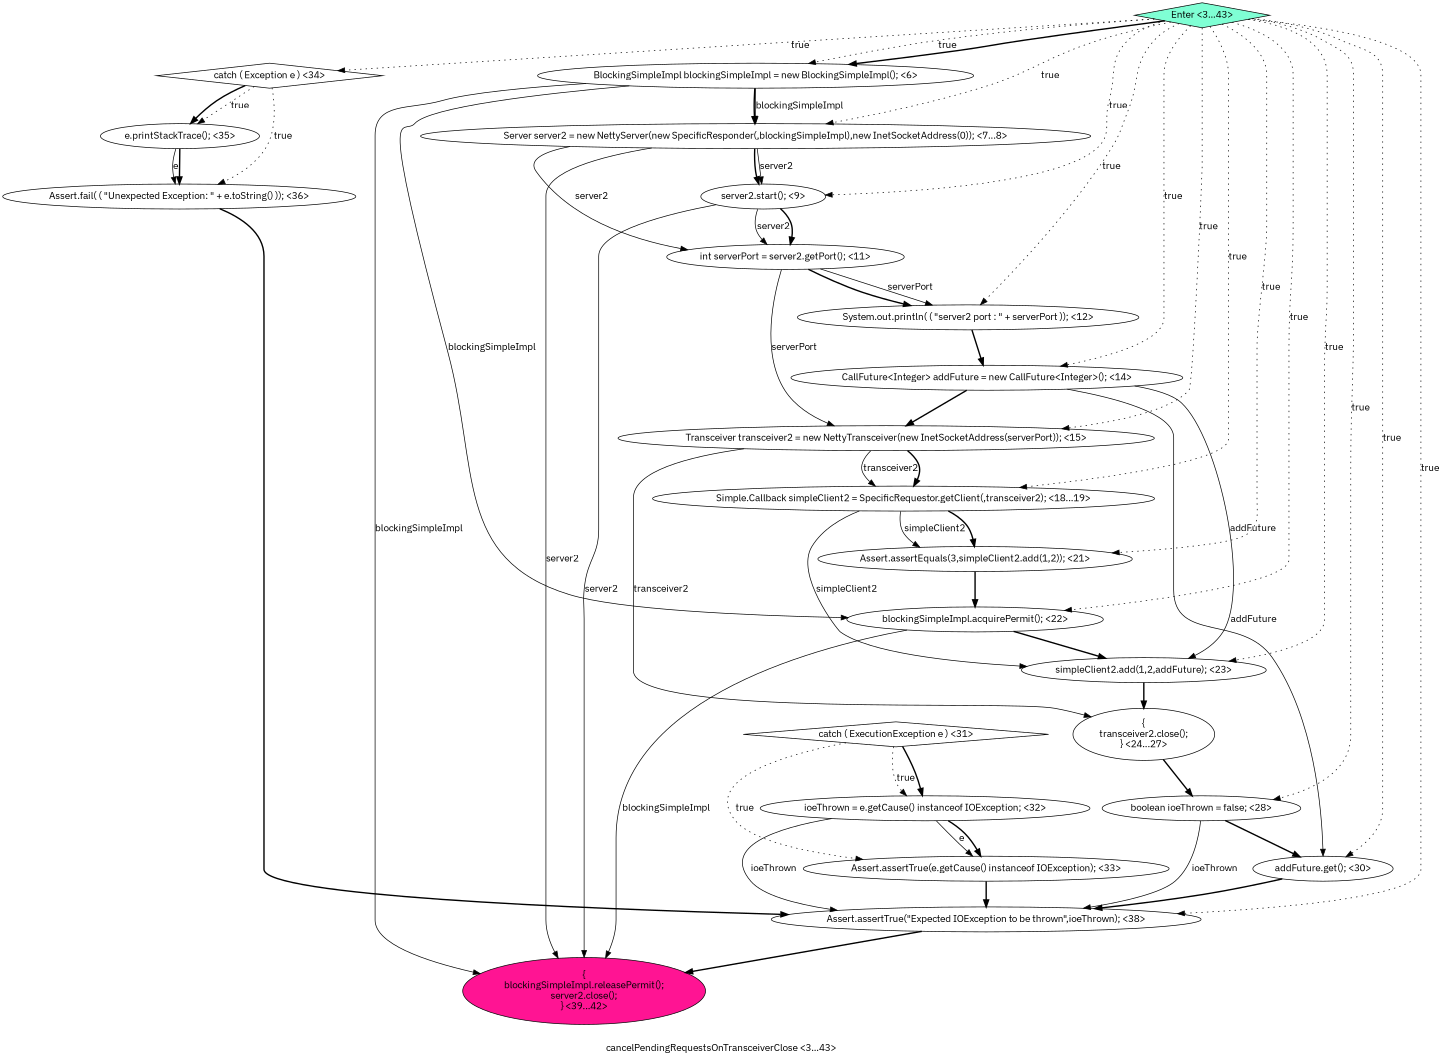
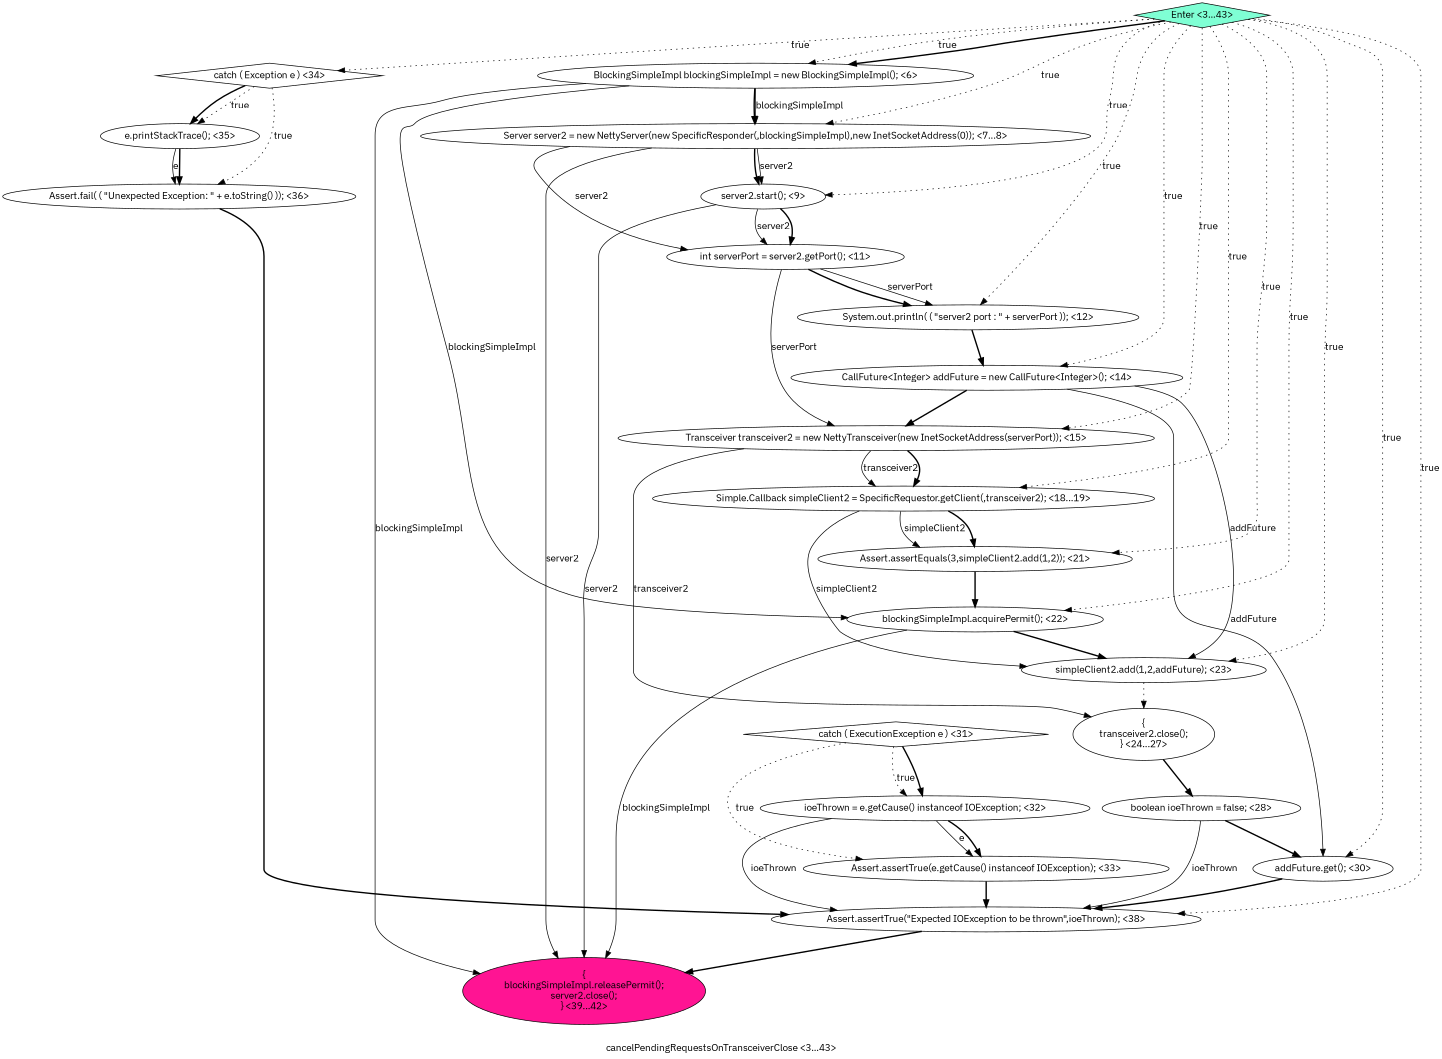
(1352, 394) -> none
(1144, 692) -> (1144, 692)
